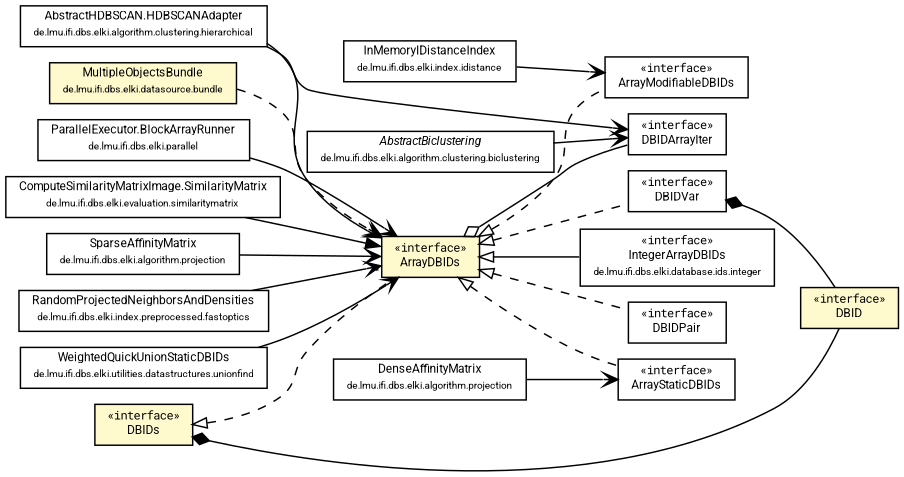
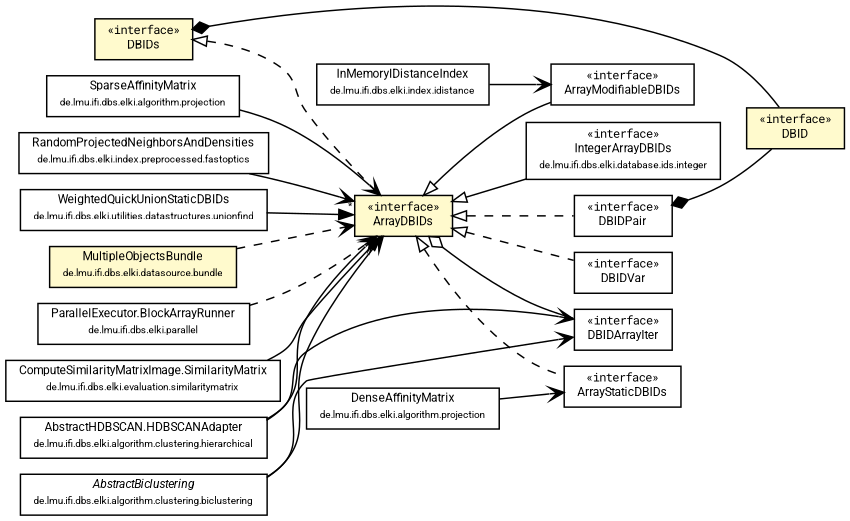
(562, 161) -> (488, 138)
(289, 172) -> (309, 280)
(796, 238) -> (733, 179)
(324, 321) -> (302, 214)
none -> (315, 335)
